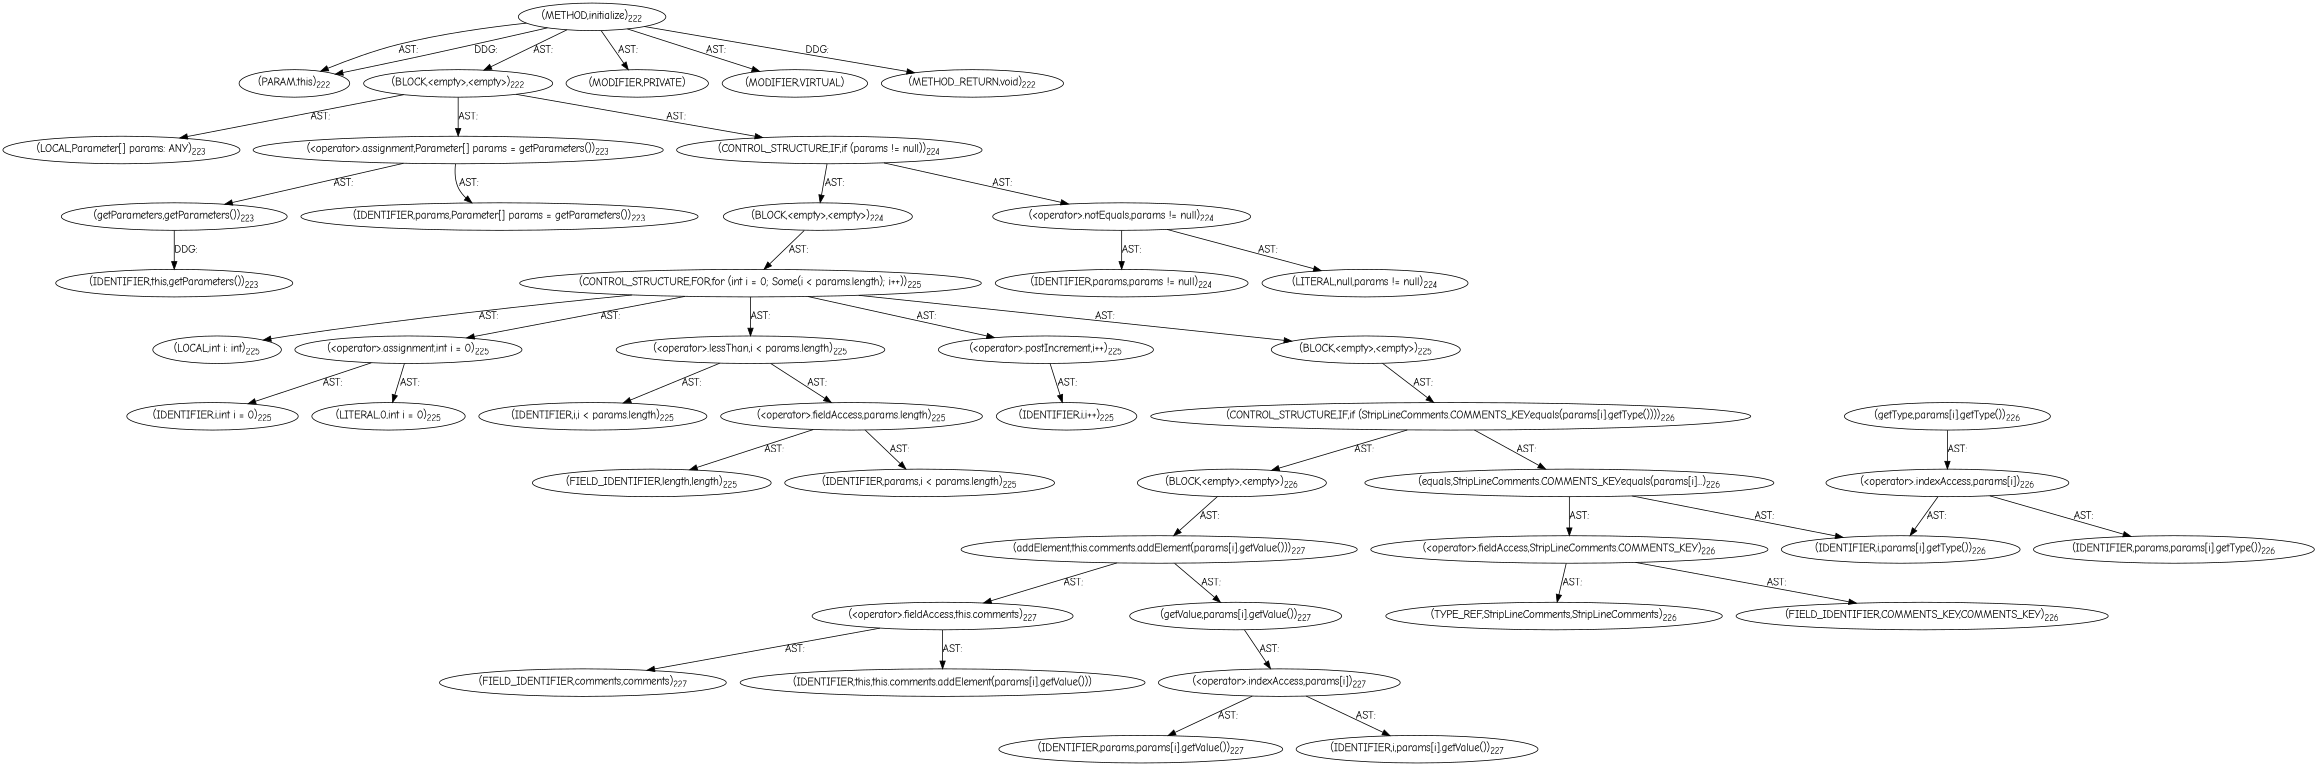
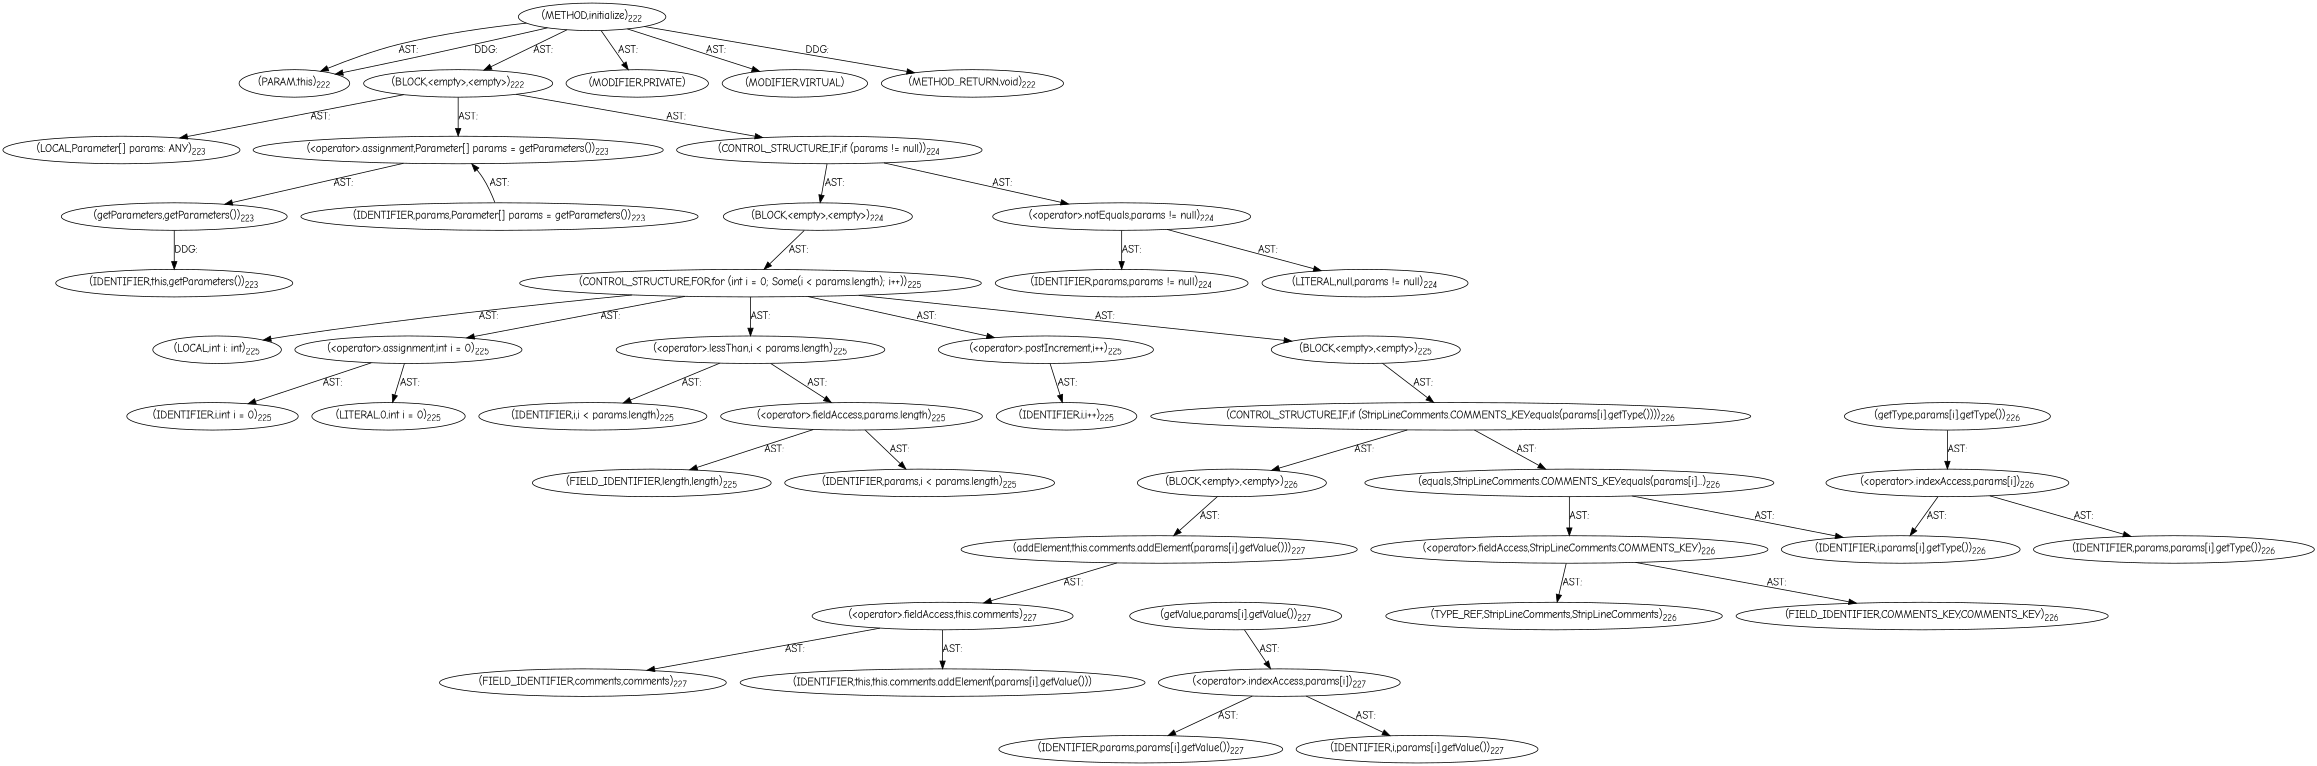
(456, 182) -> (487, 185)
(1195, 580) -> none
